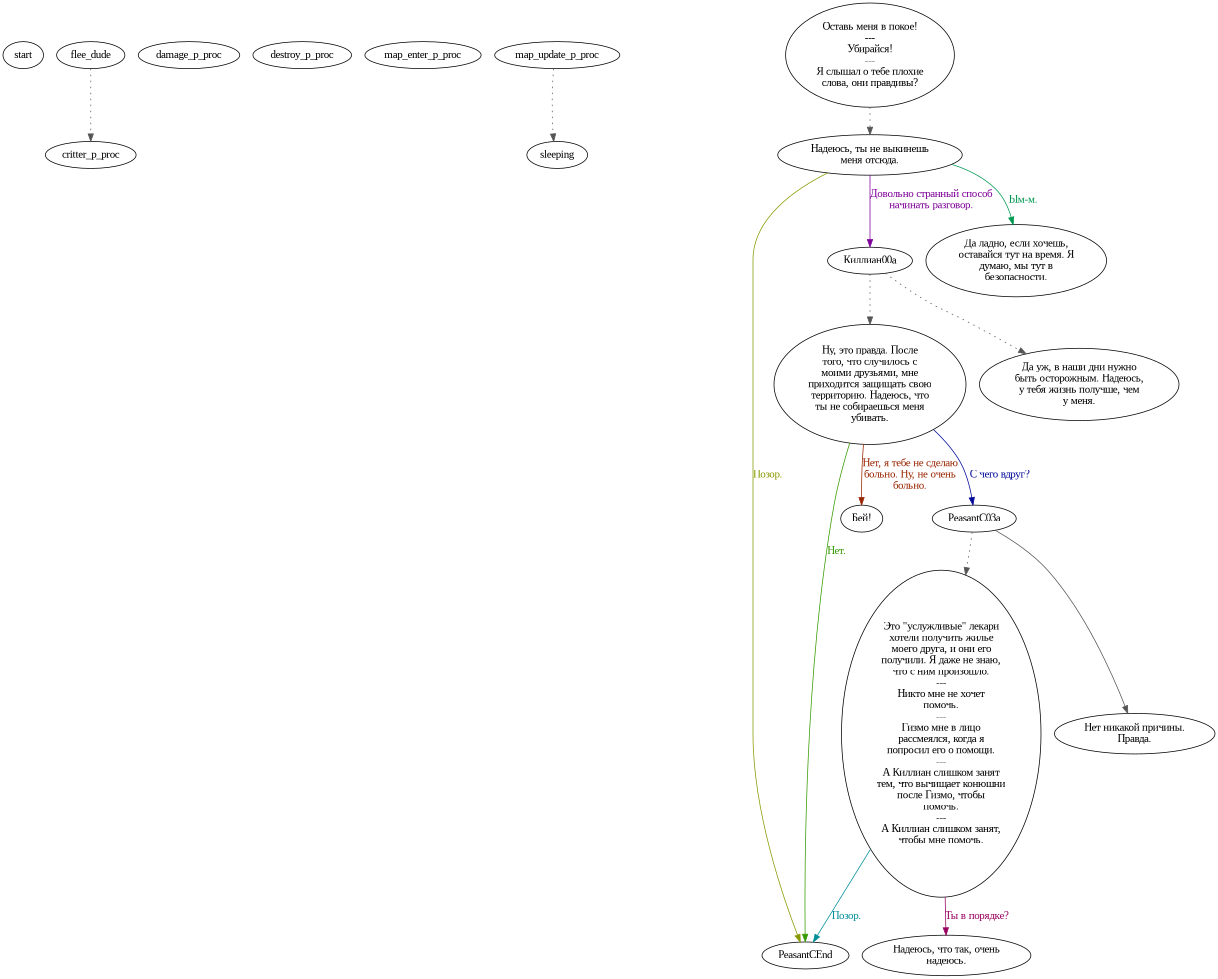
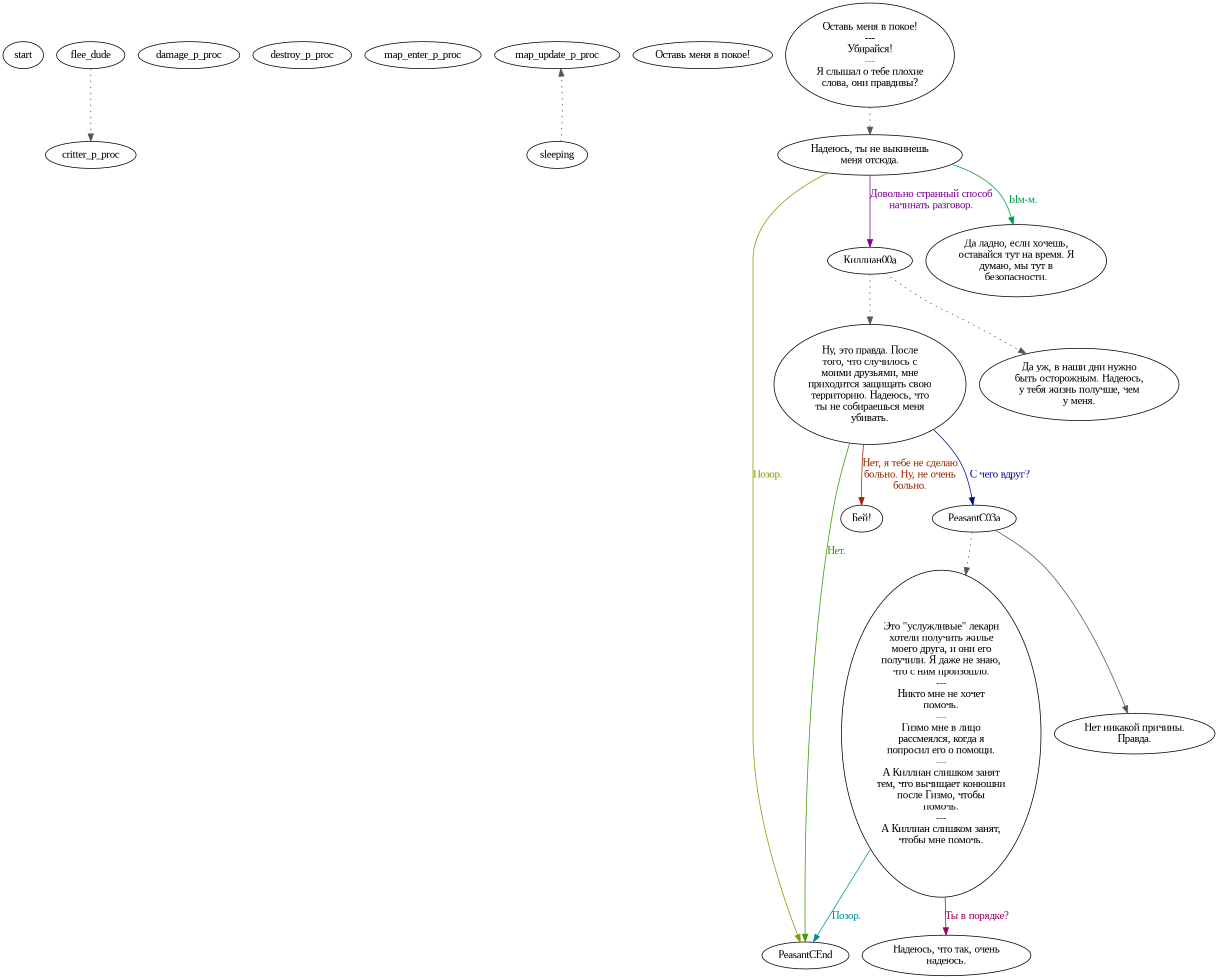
none -> (703, 55)
(552, 101) -> (562, 109)
